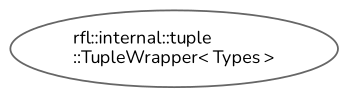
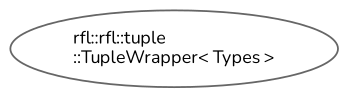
(174, 49) -> (174, 49)
